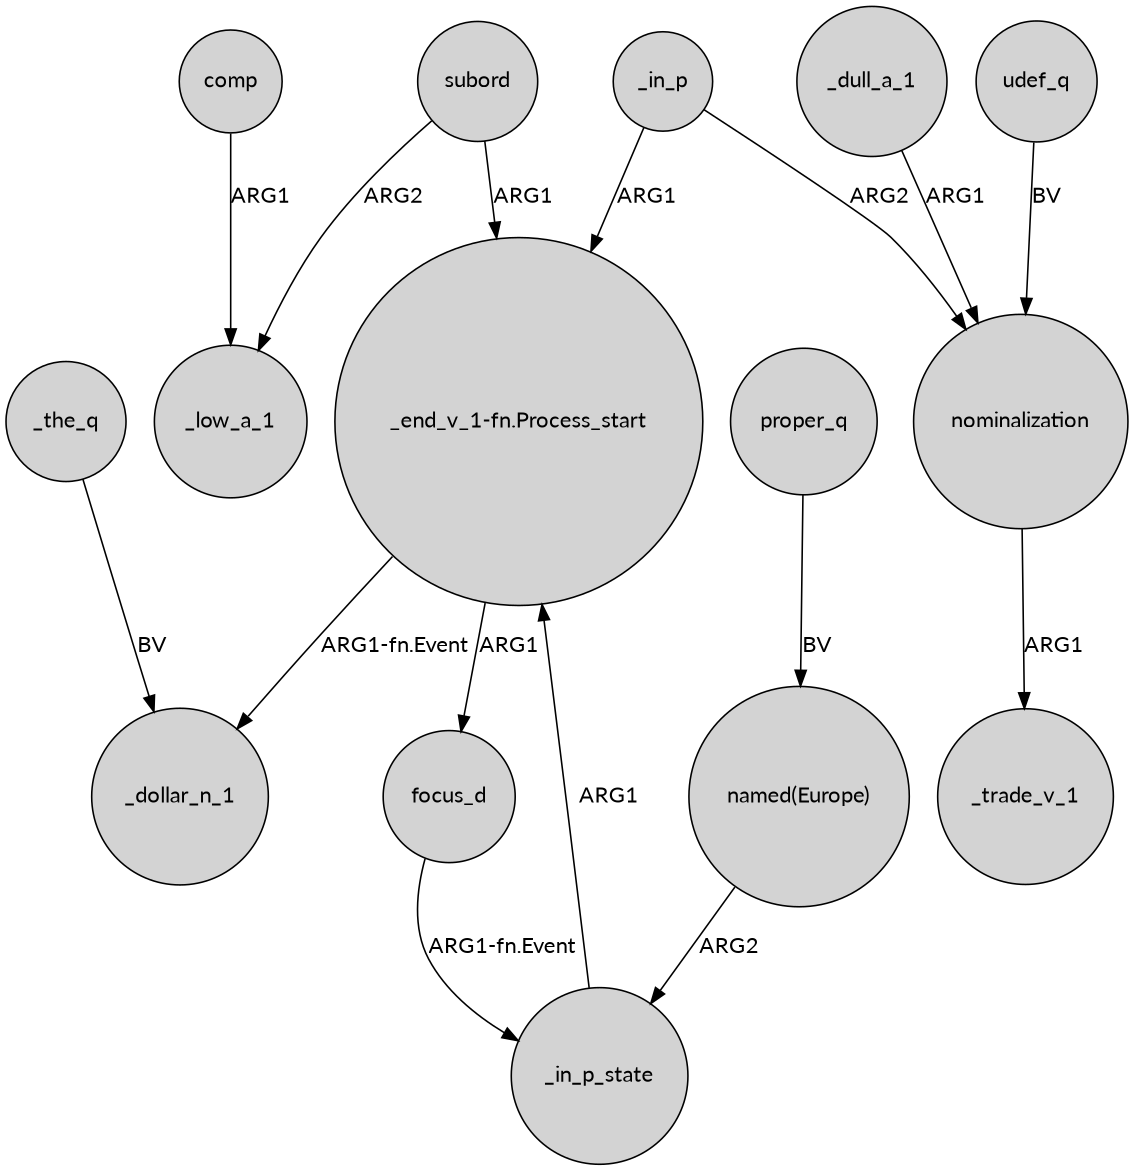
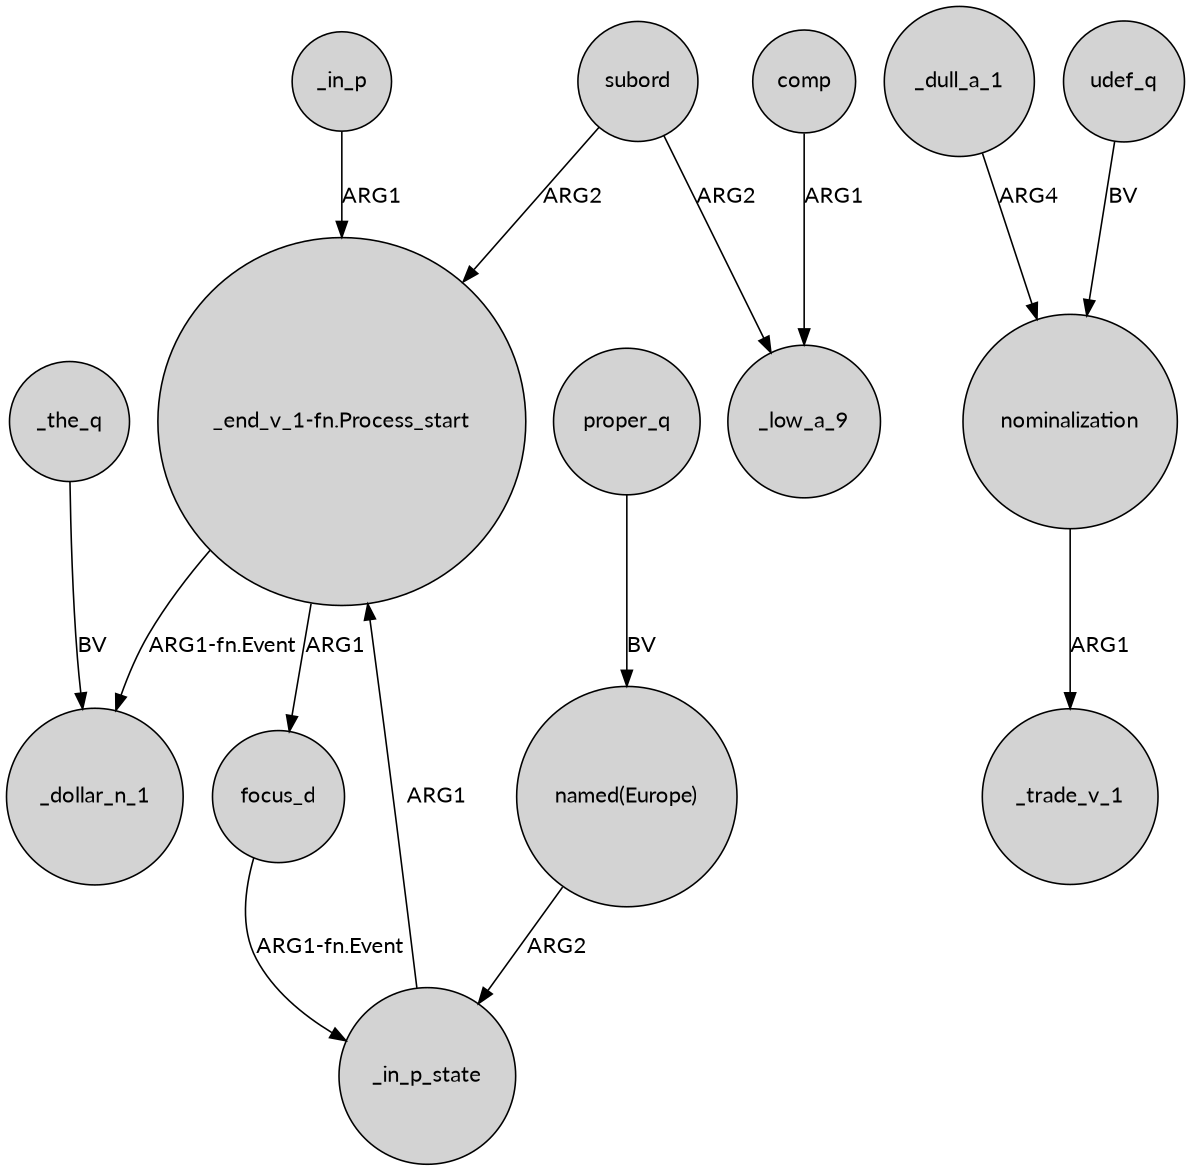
(524, 197) -> (573, 197)
(956, 197) -> (1029, 197)
(841, 201) -> none
(231, 422) -> (804, 422)
